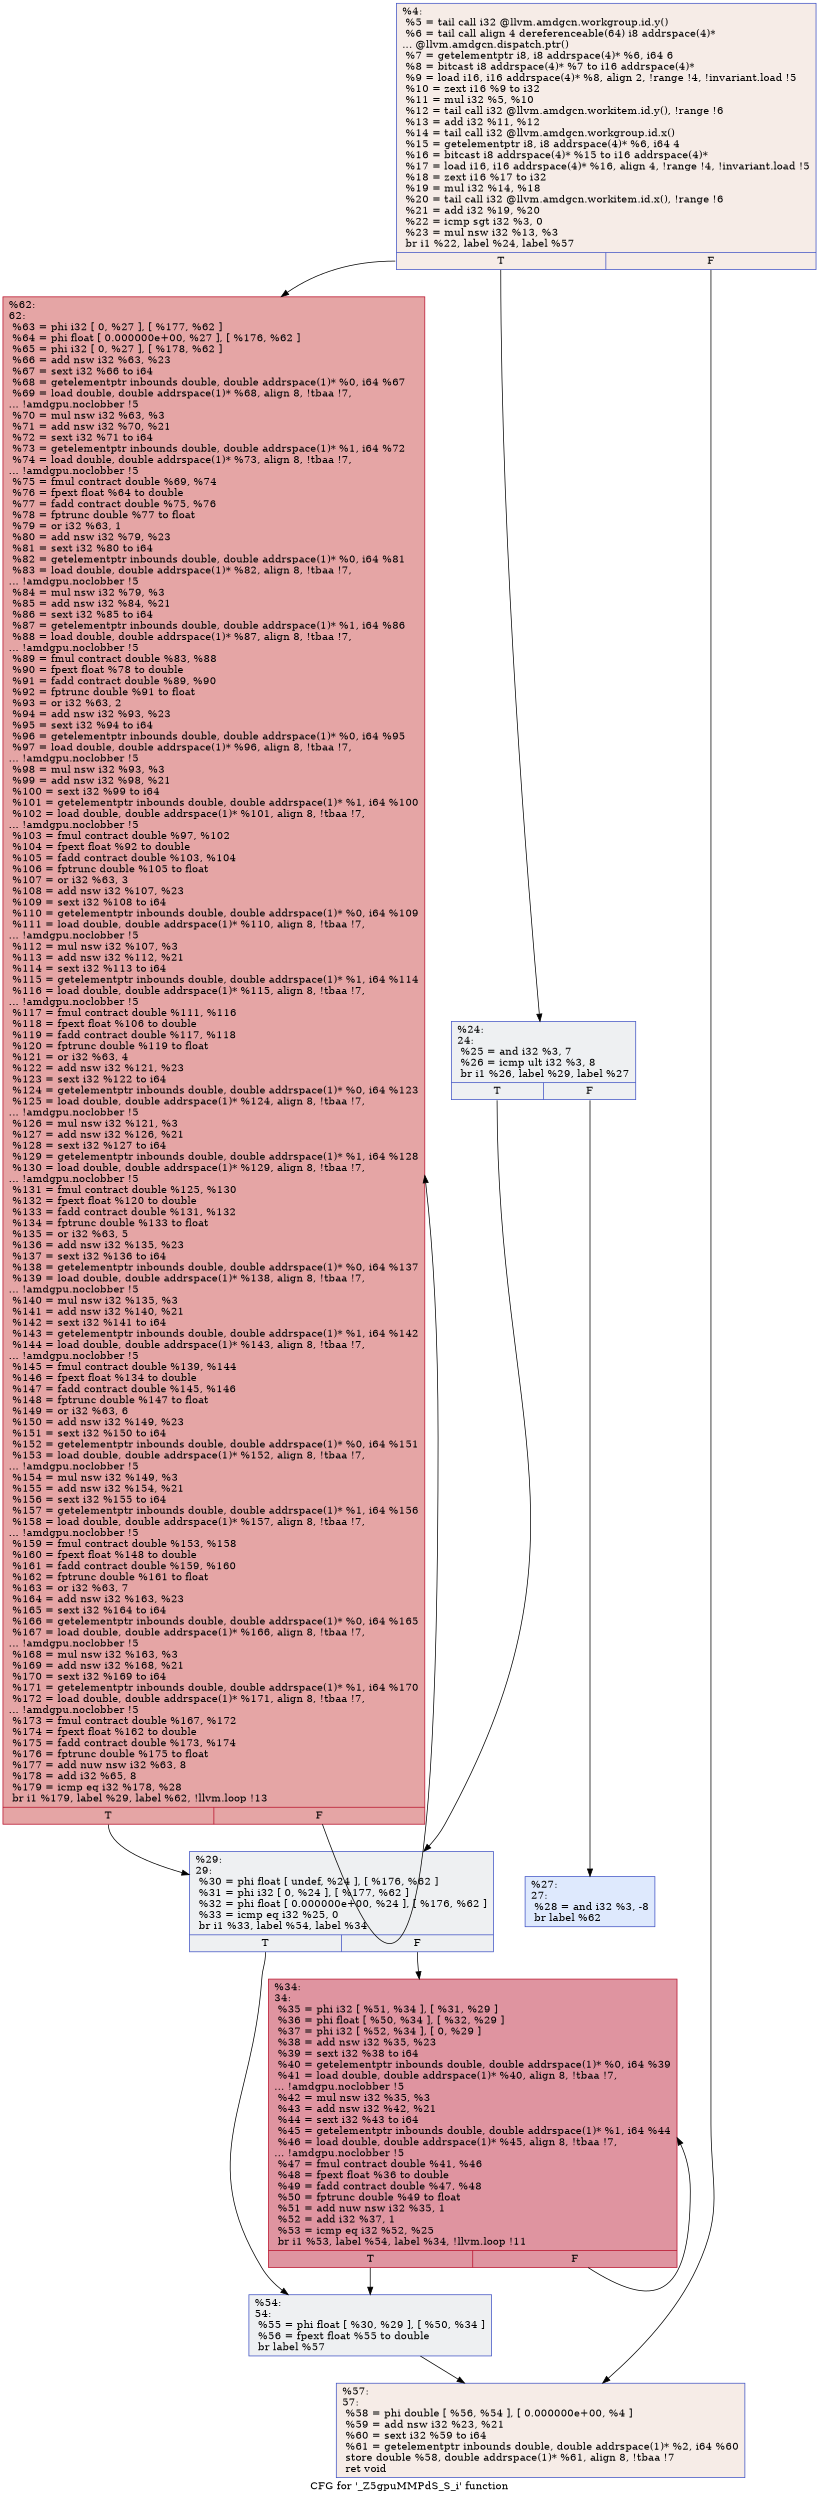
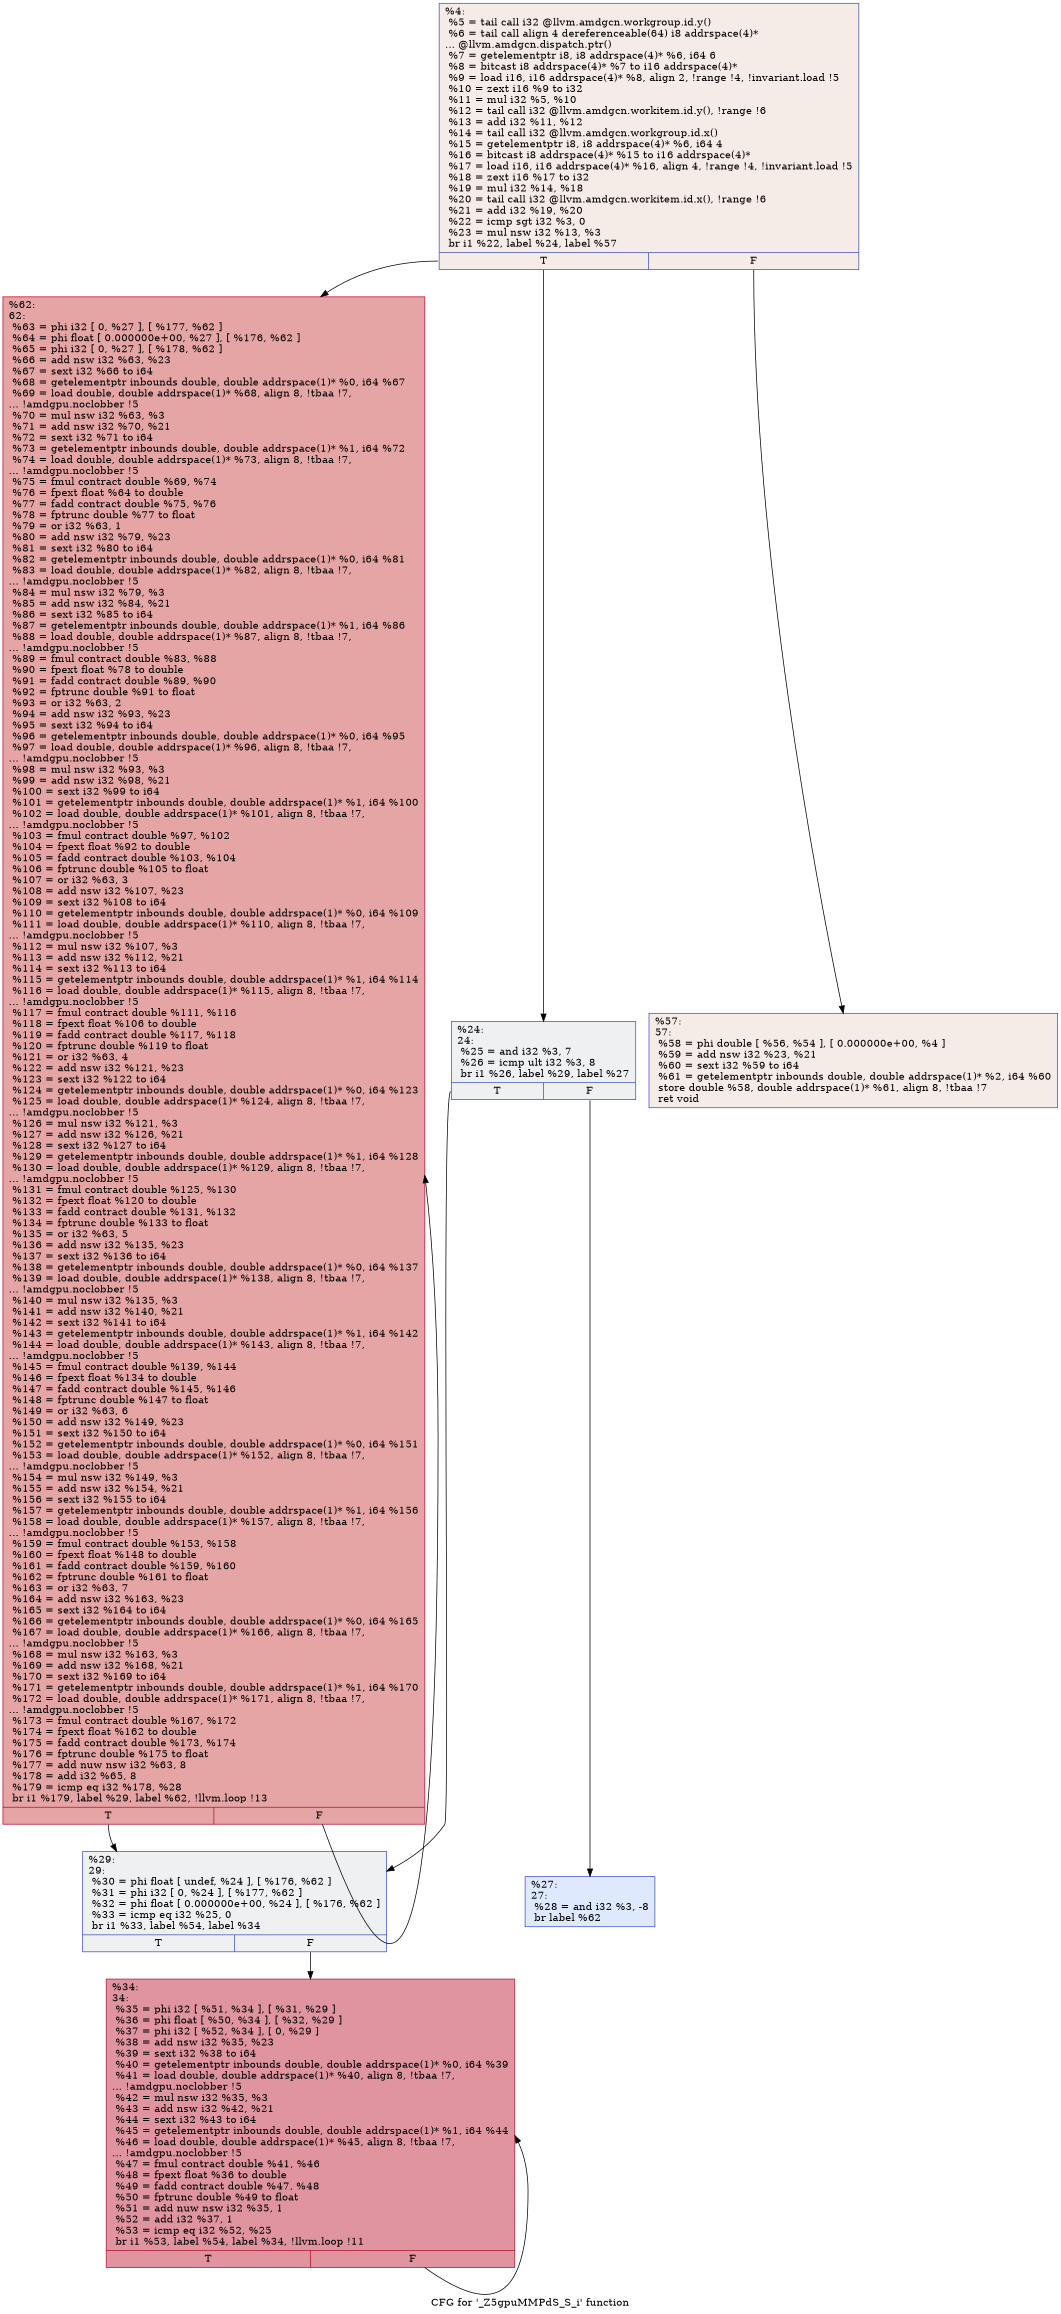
(370, 2325) -> none
